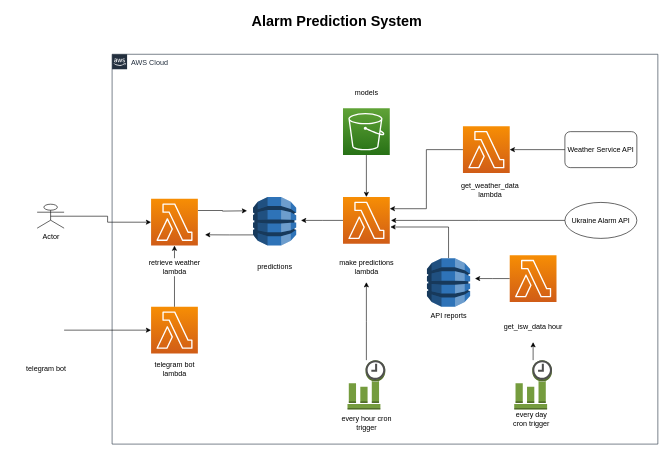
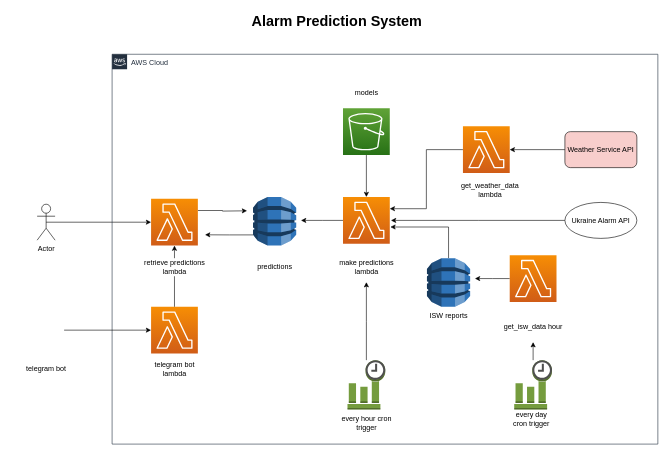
(601, 150) -> (601, 150)
(50, 216) -> (46, 222)
(175, 267) -> (175, 267)
(449, 316) -> (449, 316)
